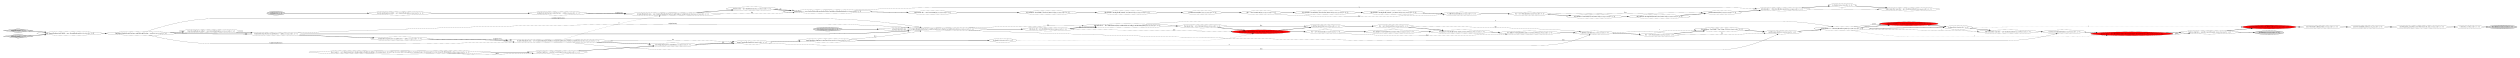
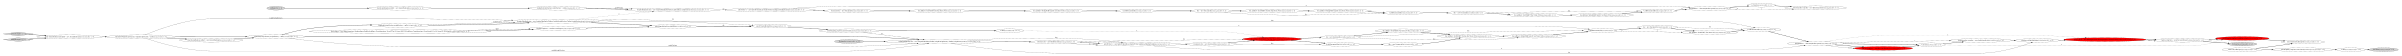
(752, 9) -> none
(2345, 27) -> (2274, 46)
(1497, 28) -> (1471, 32)
